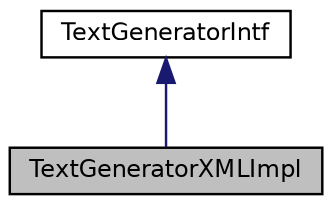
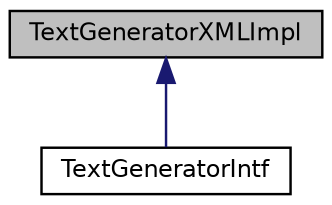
(166, 115) -> (166, 115)
